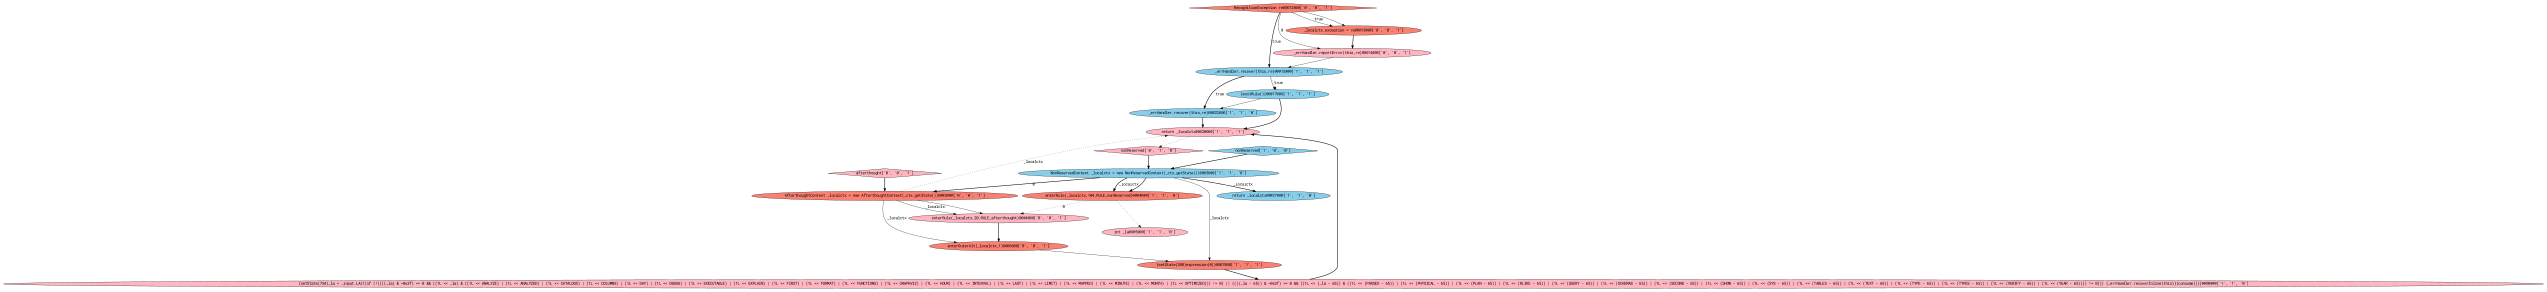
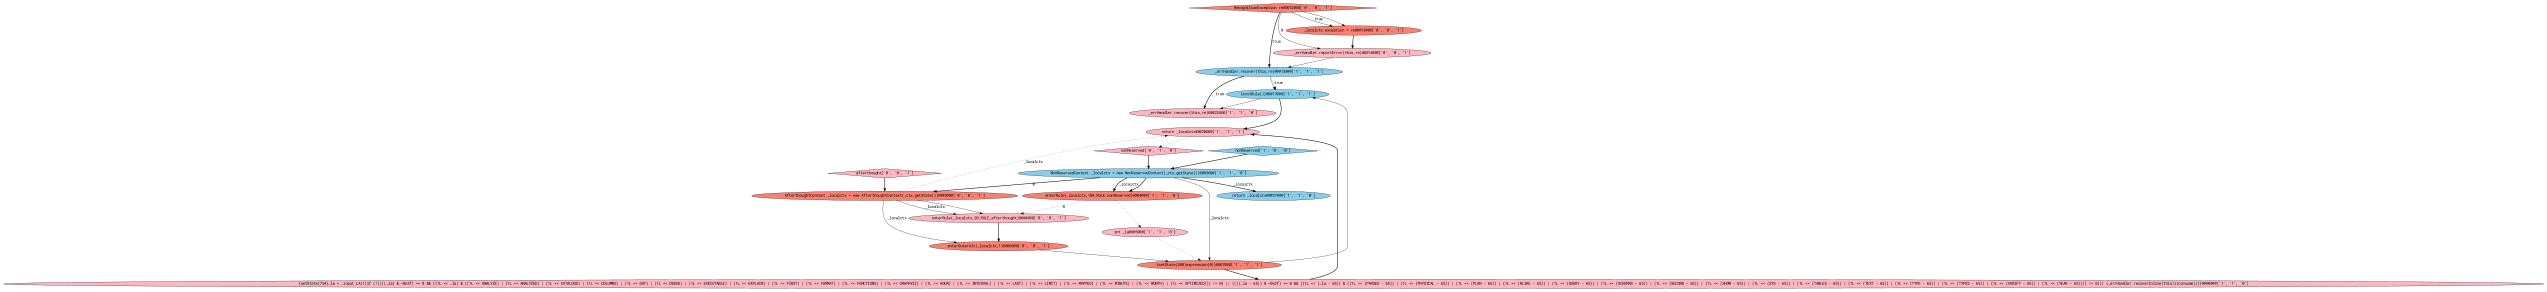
(1203, 113) -> (1203, 113)
(1203, 121) -> none
none -> (1347, 203)
none -> (1176, 248)
